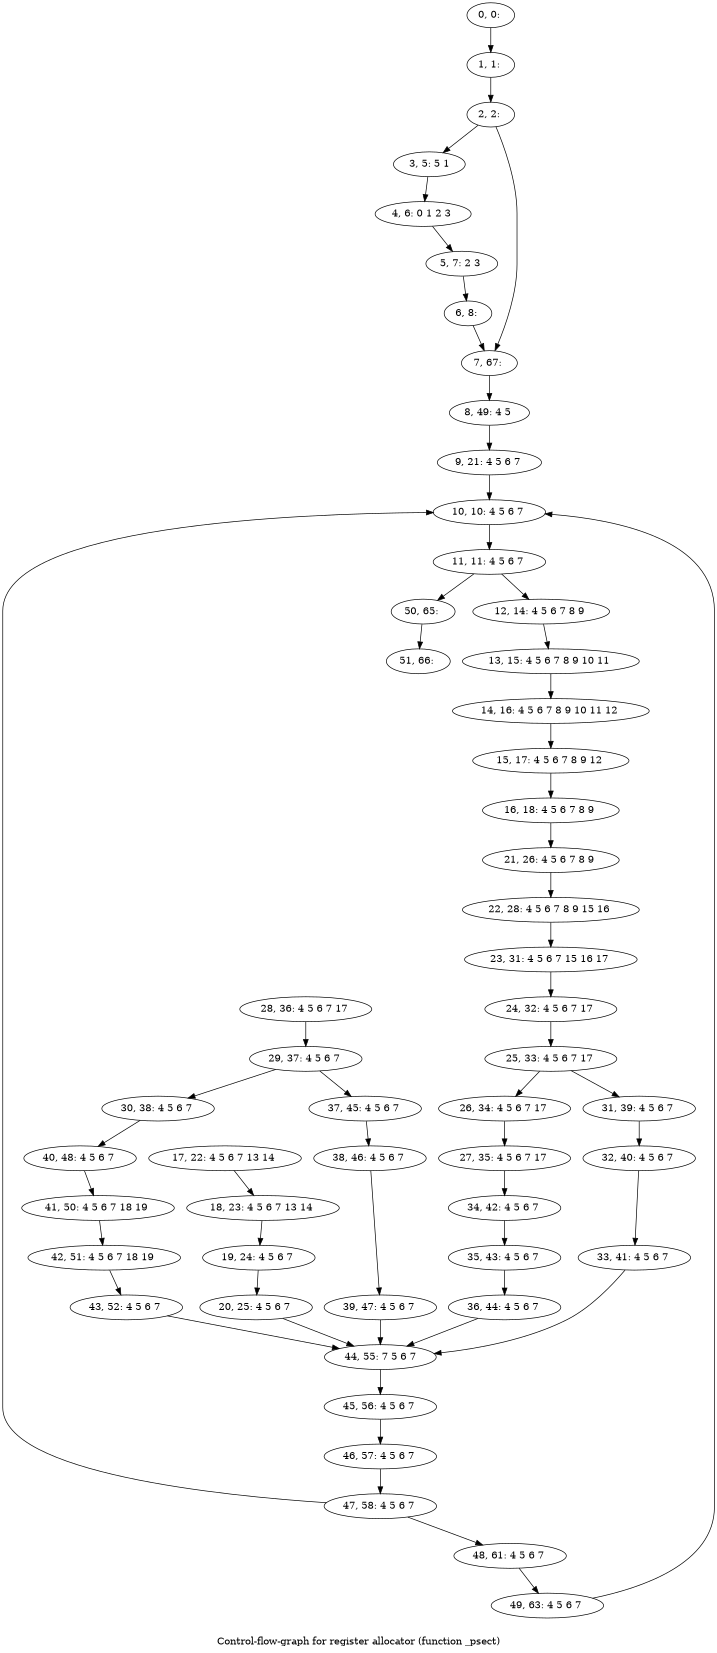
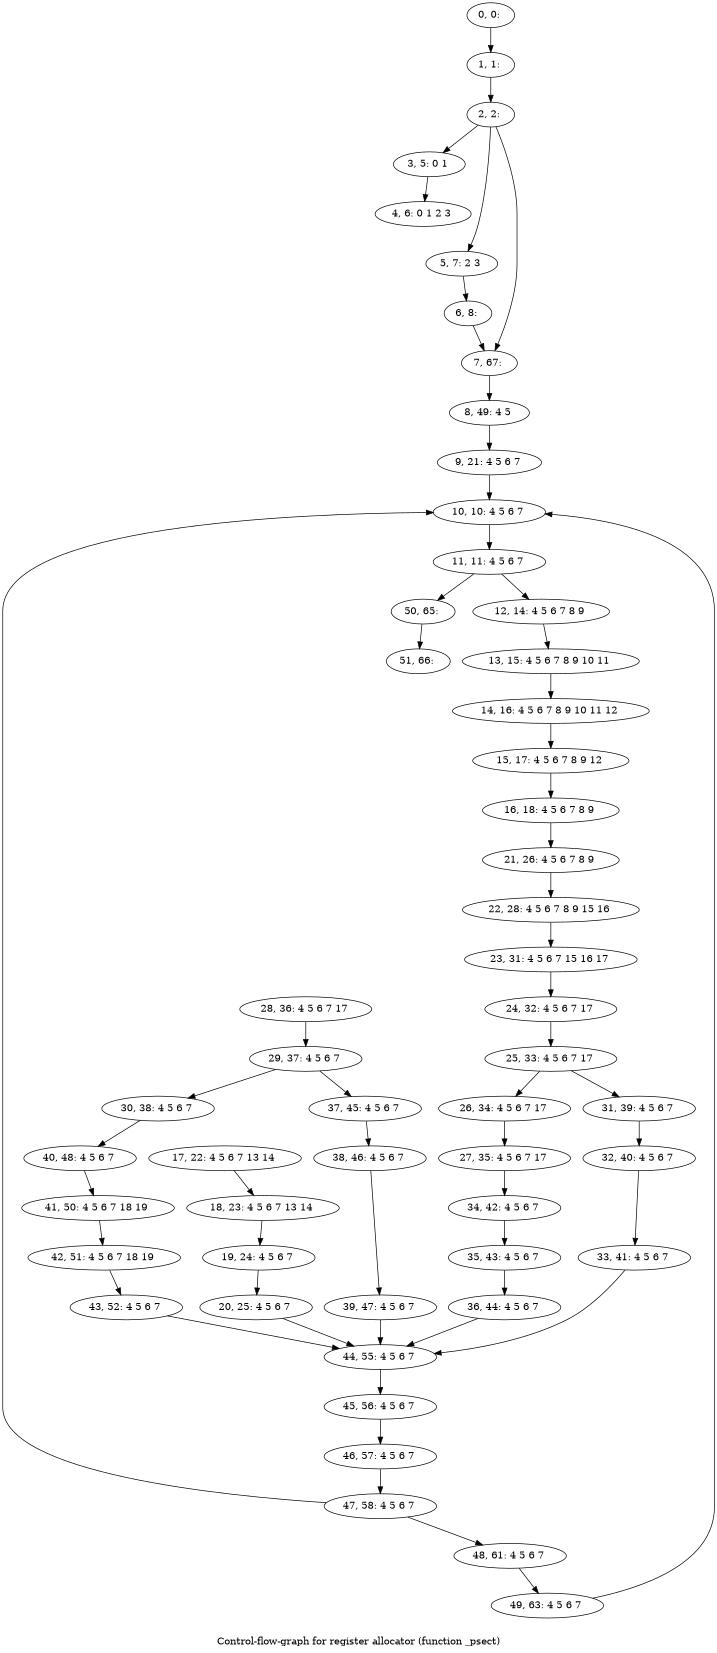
(429, 164) -> (429, 164)
(440, 236) -> (485, 187)
(380, 1357) -> (380, 1357)
